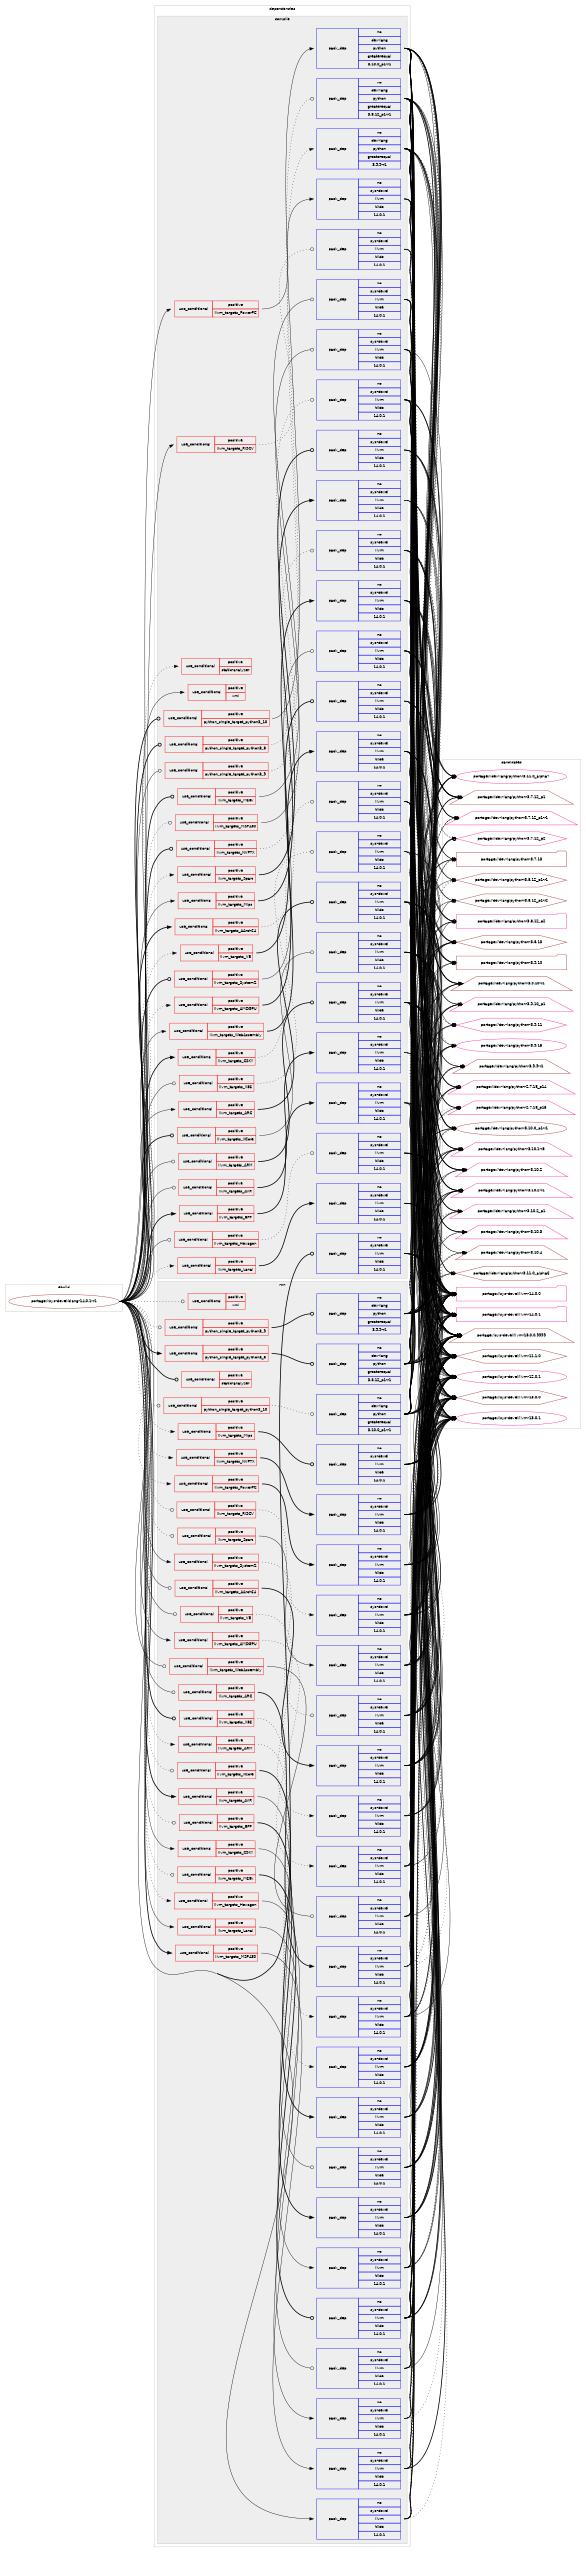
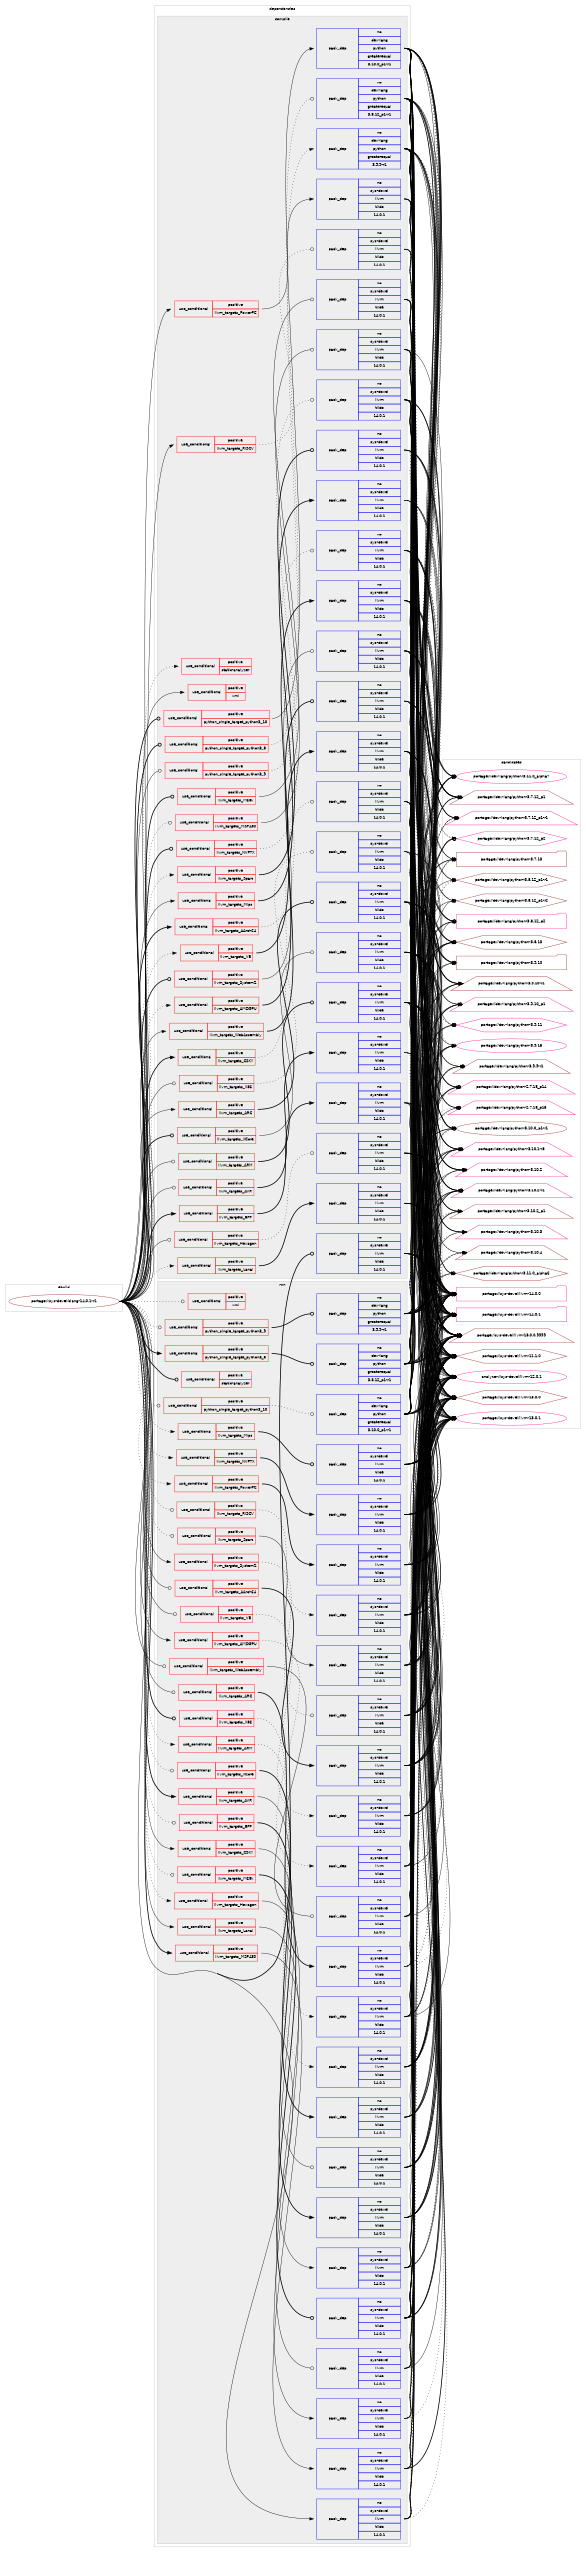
(511, 1211) -> (511, 1211)
(511, 1377) -> (511, 1377)
